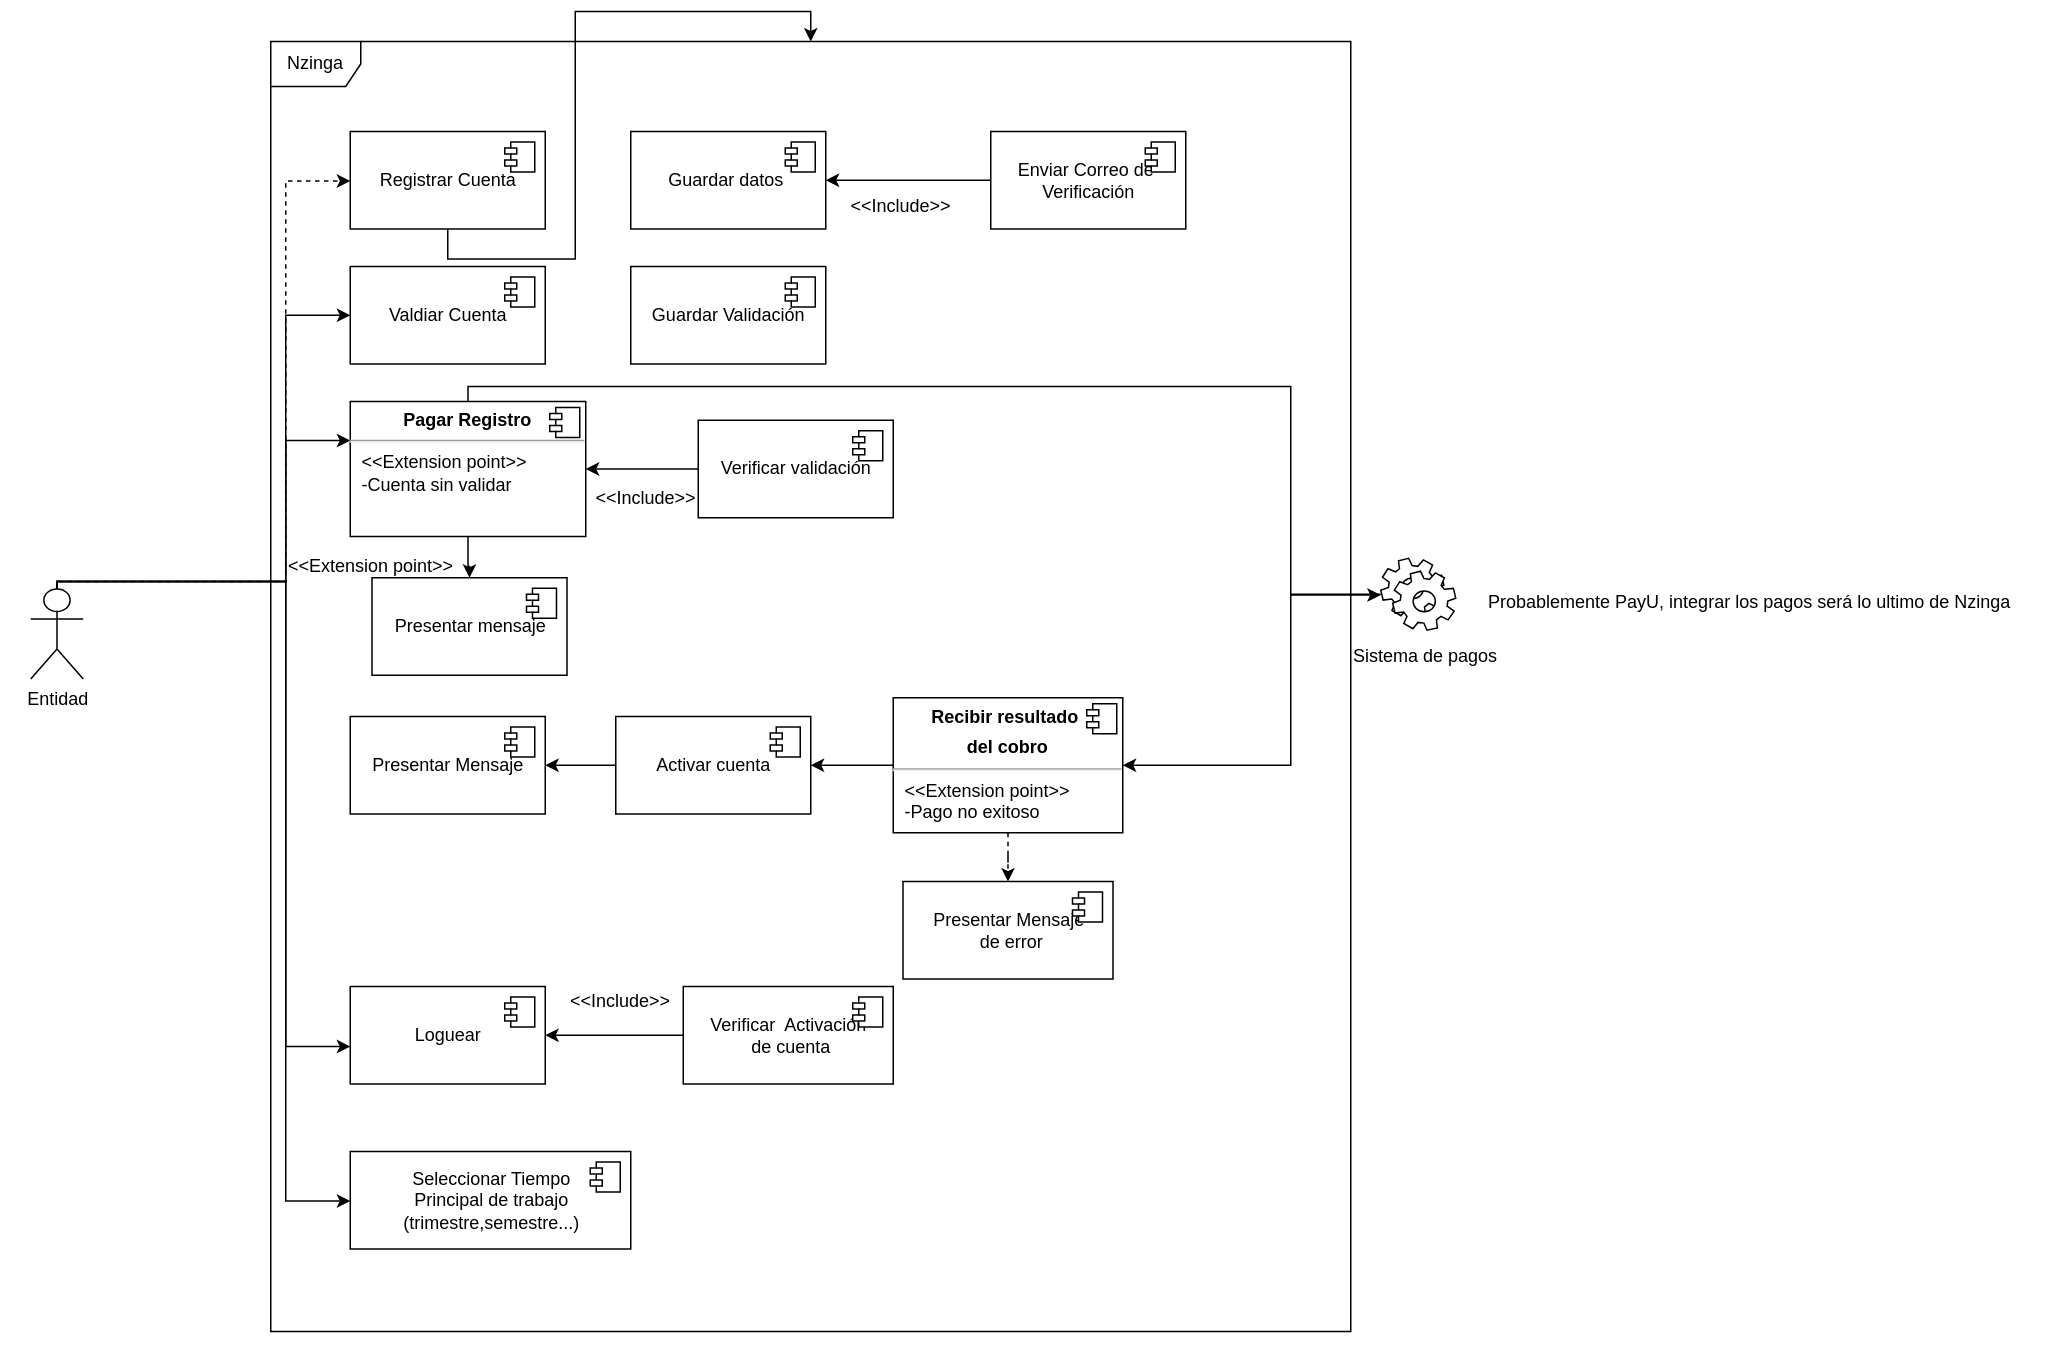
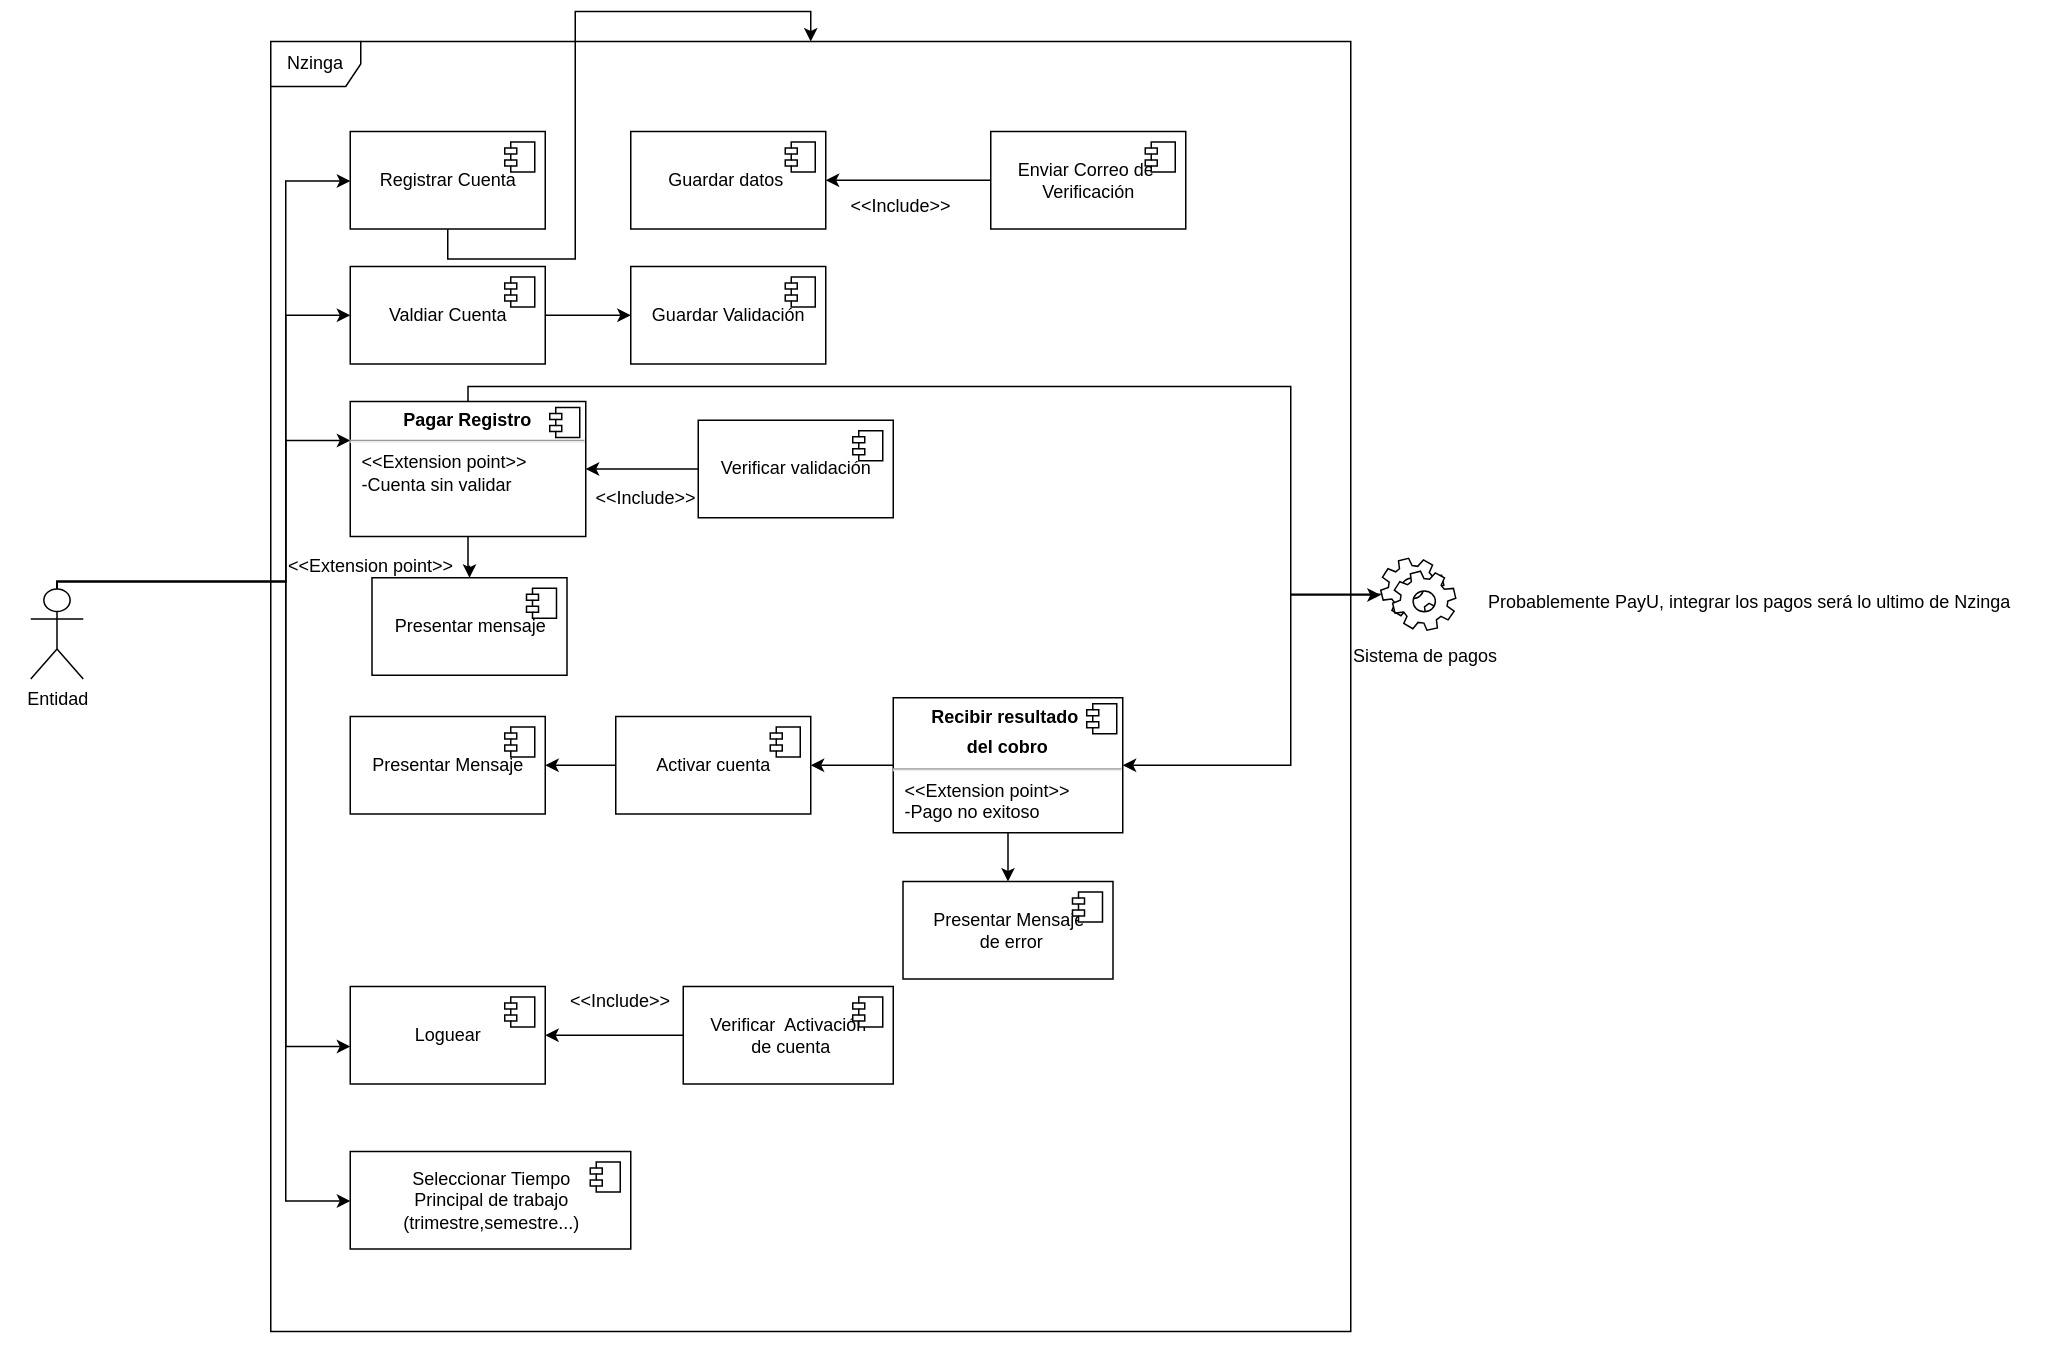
(286, 219) -> (286, 219)
none -> (583, 315)
(1008, 844) -> (1008, 844)
